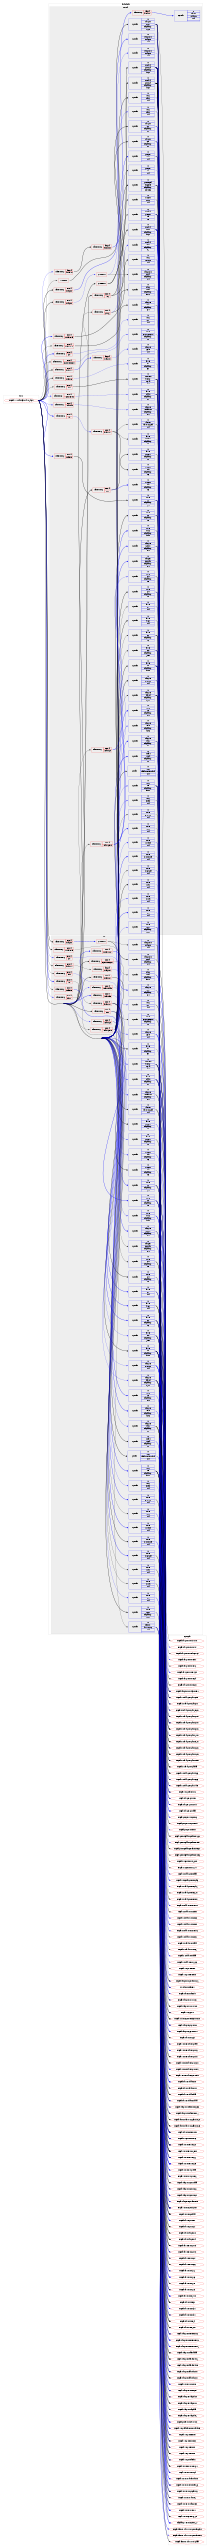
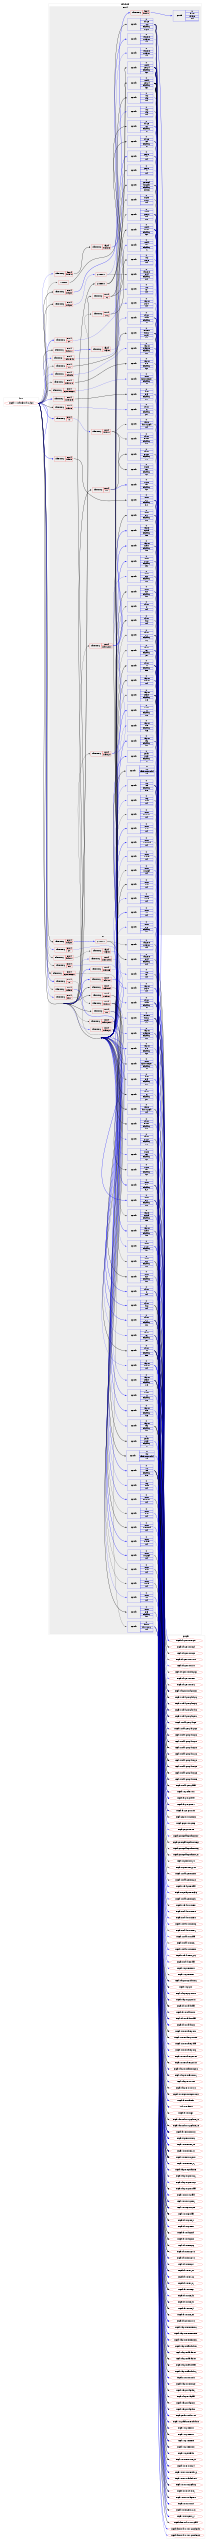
(187, 2284) -> none
(187, 2296) -> (186, 2321)
(187, 2523) -> (186, 2516)
